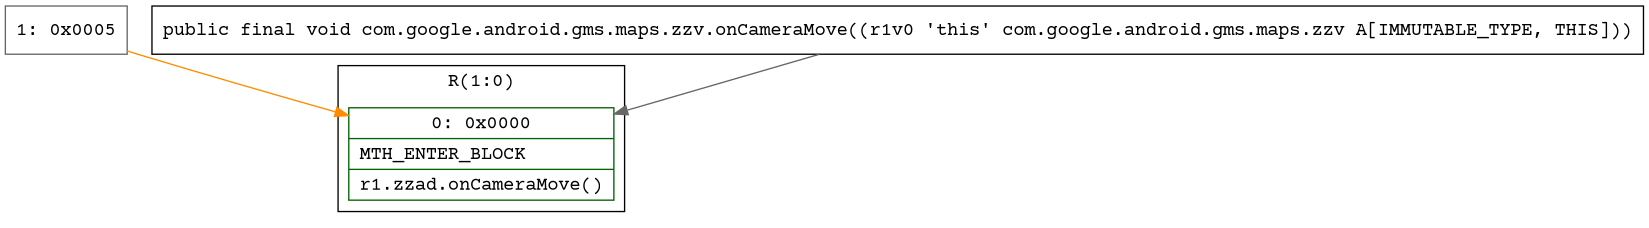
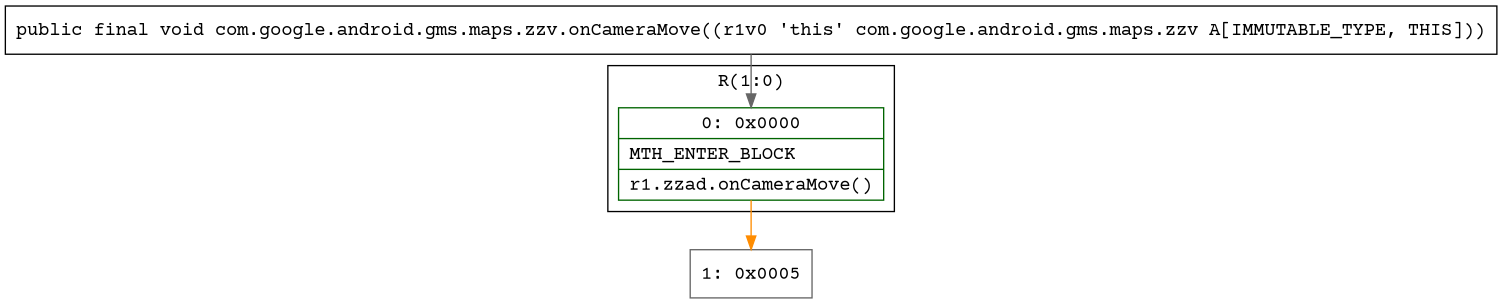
(231, 82) -> (751, 220)
